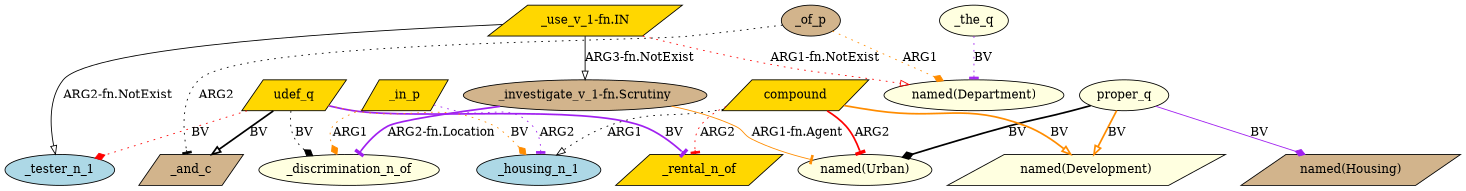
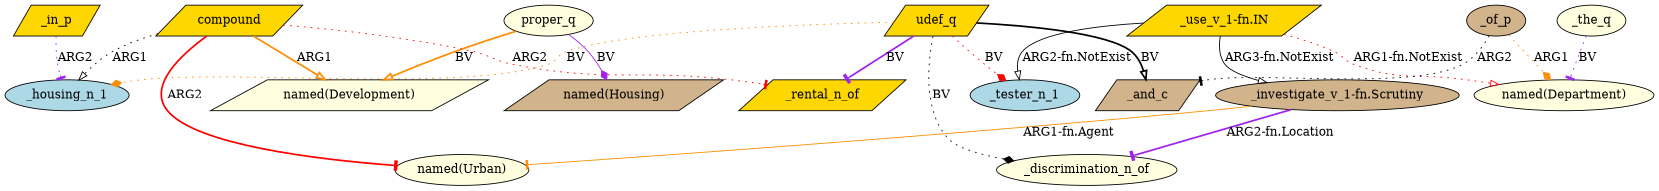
(338, 121) -> none
(1001, 128) -> none
(1059, 133) -> (315, 58)
